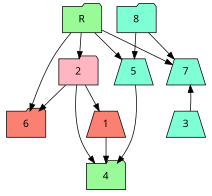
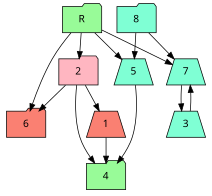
none -> (181, 94)
